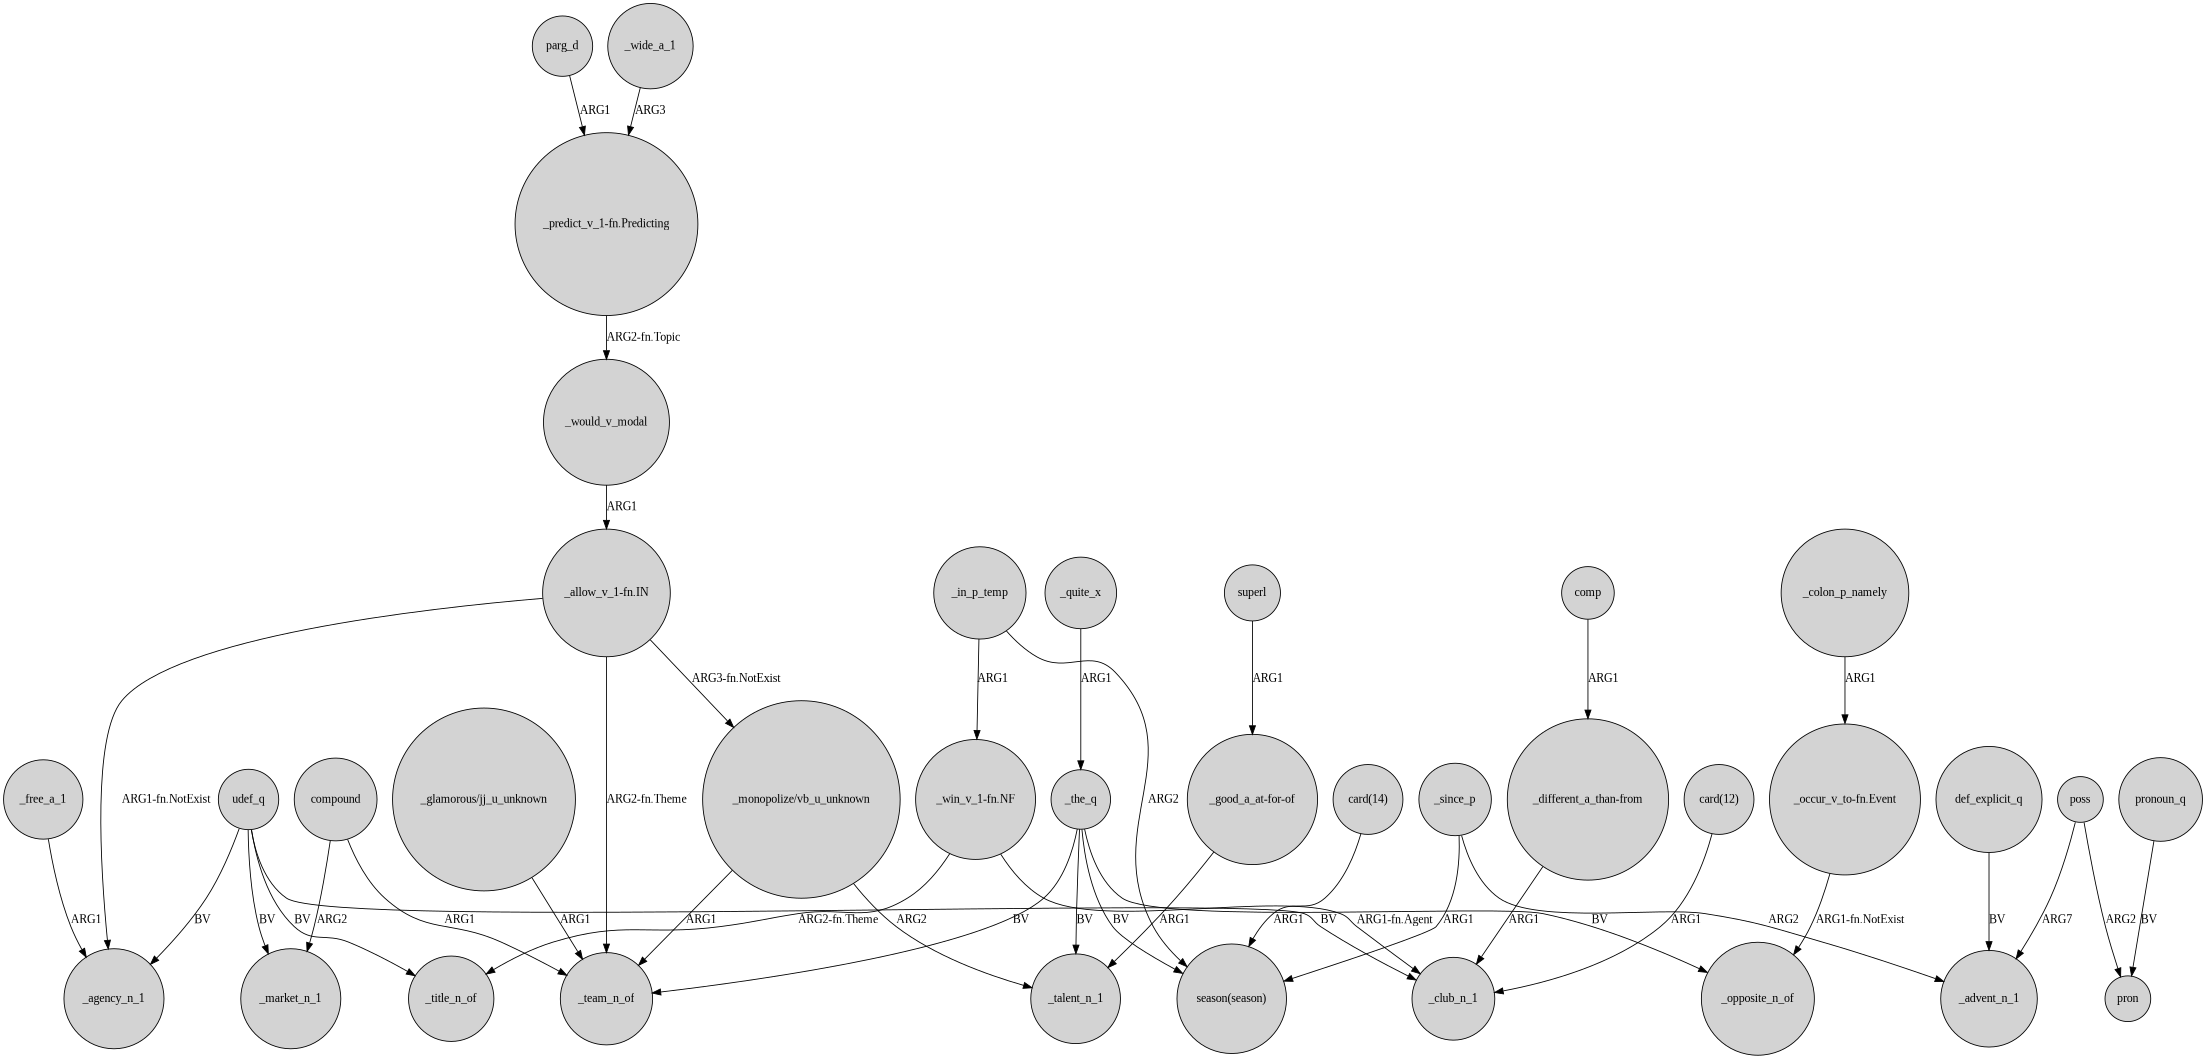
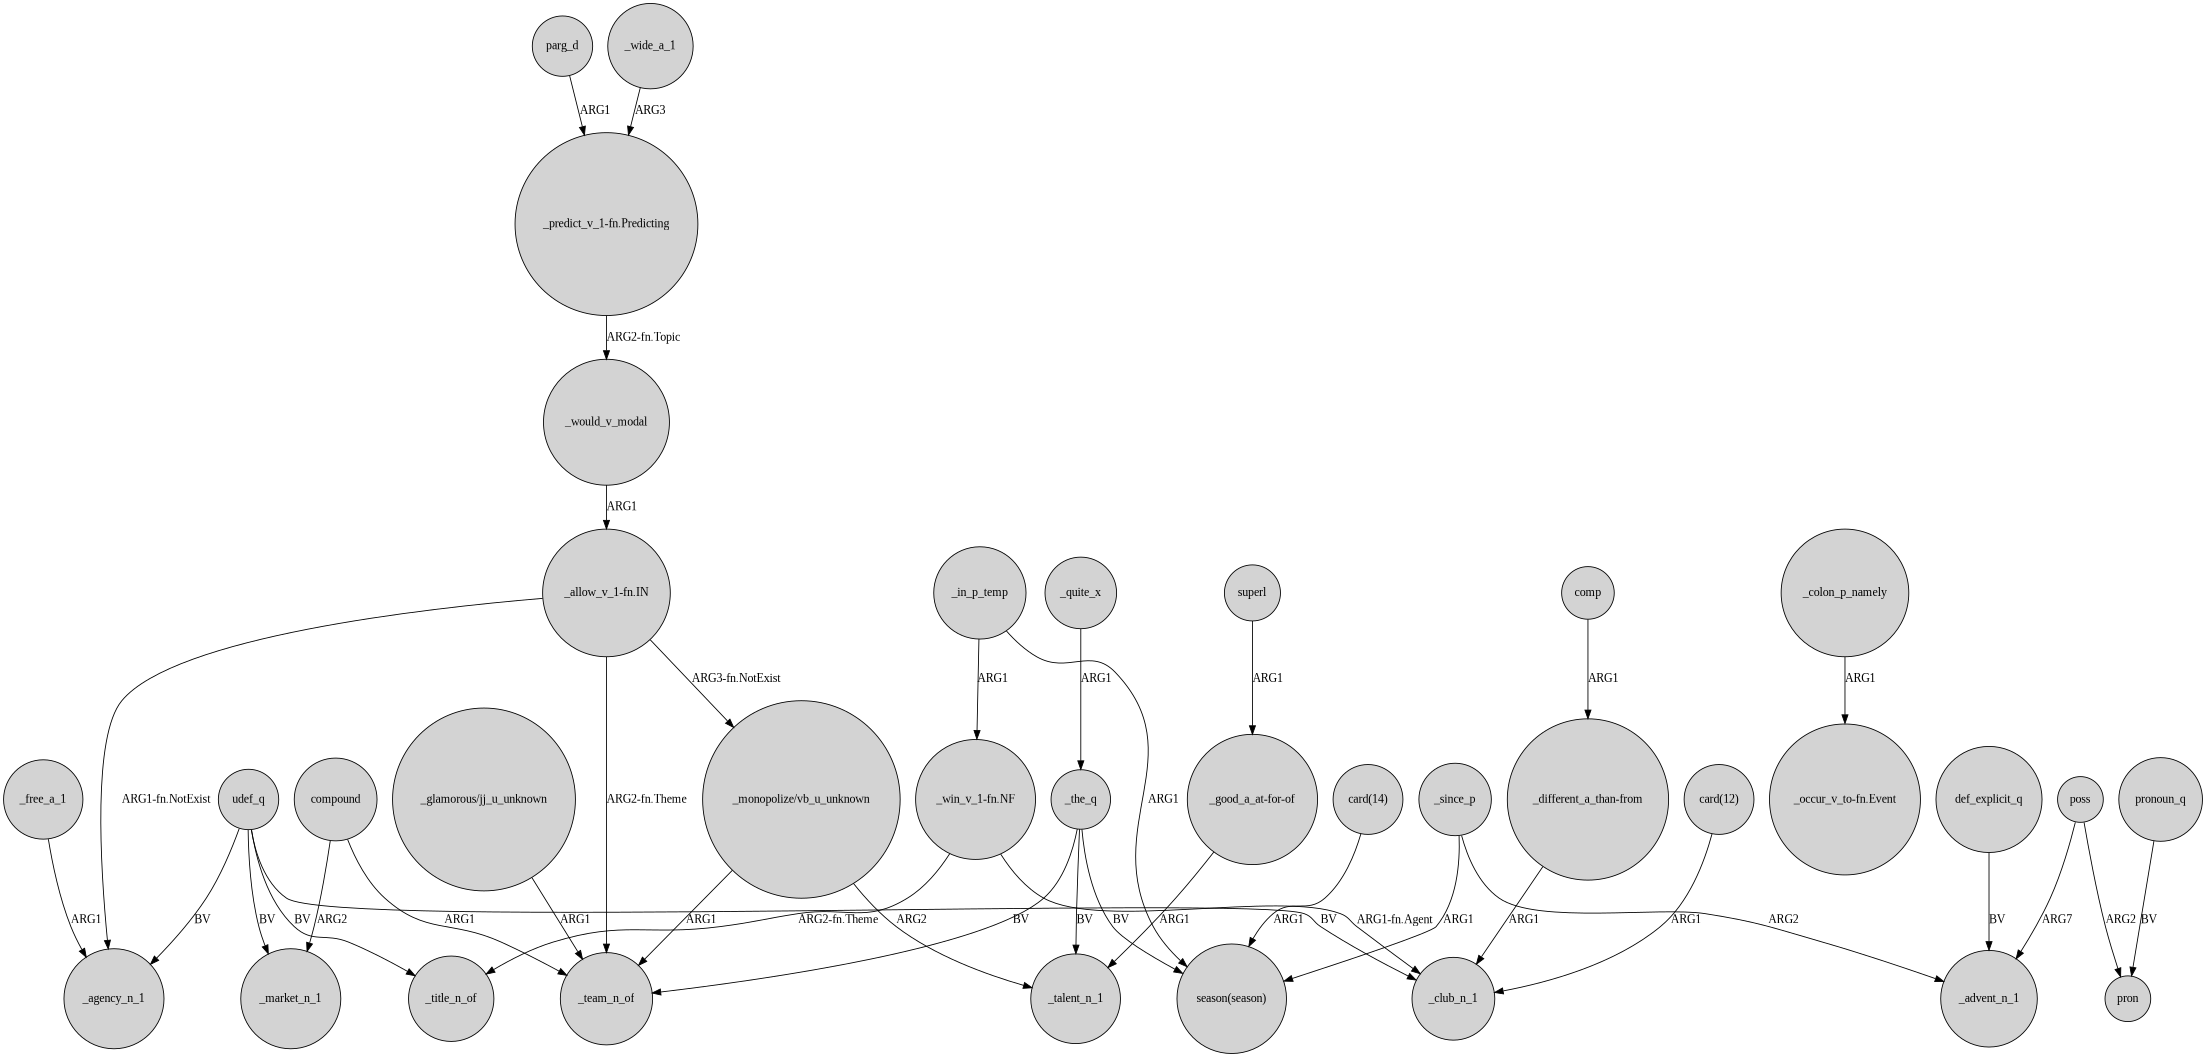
(1164, 799) -> (1164, 799)
(1758, 999) -> none
